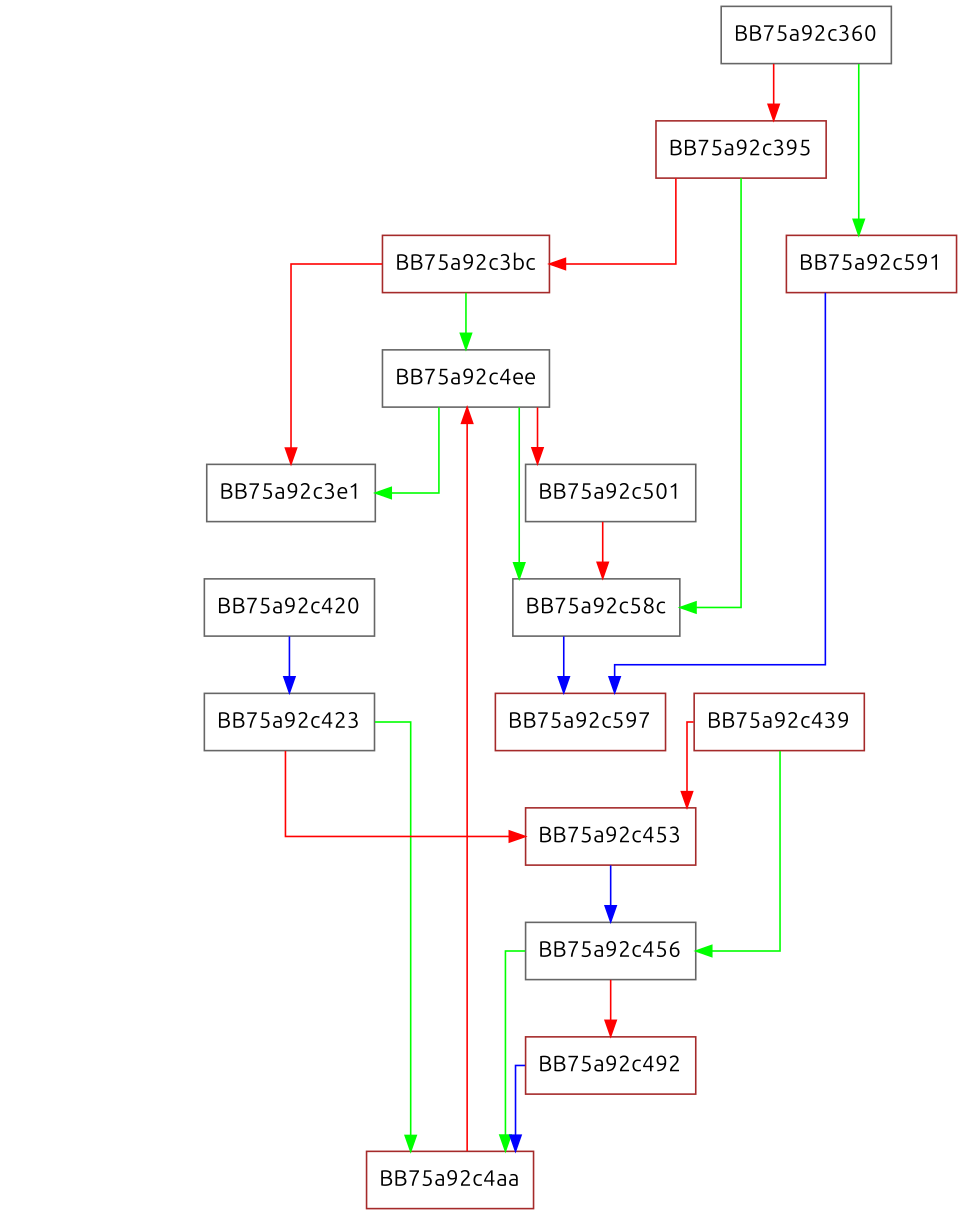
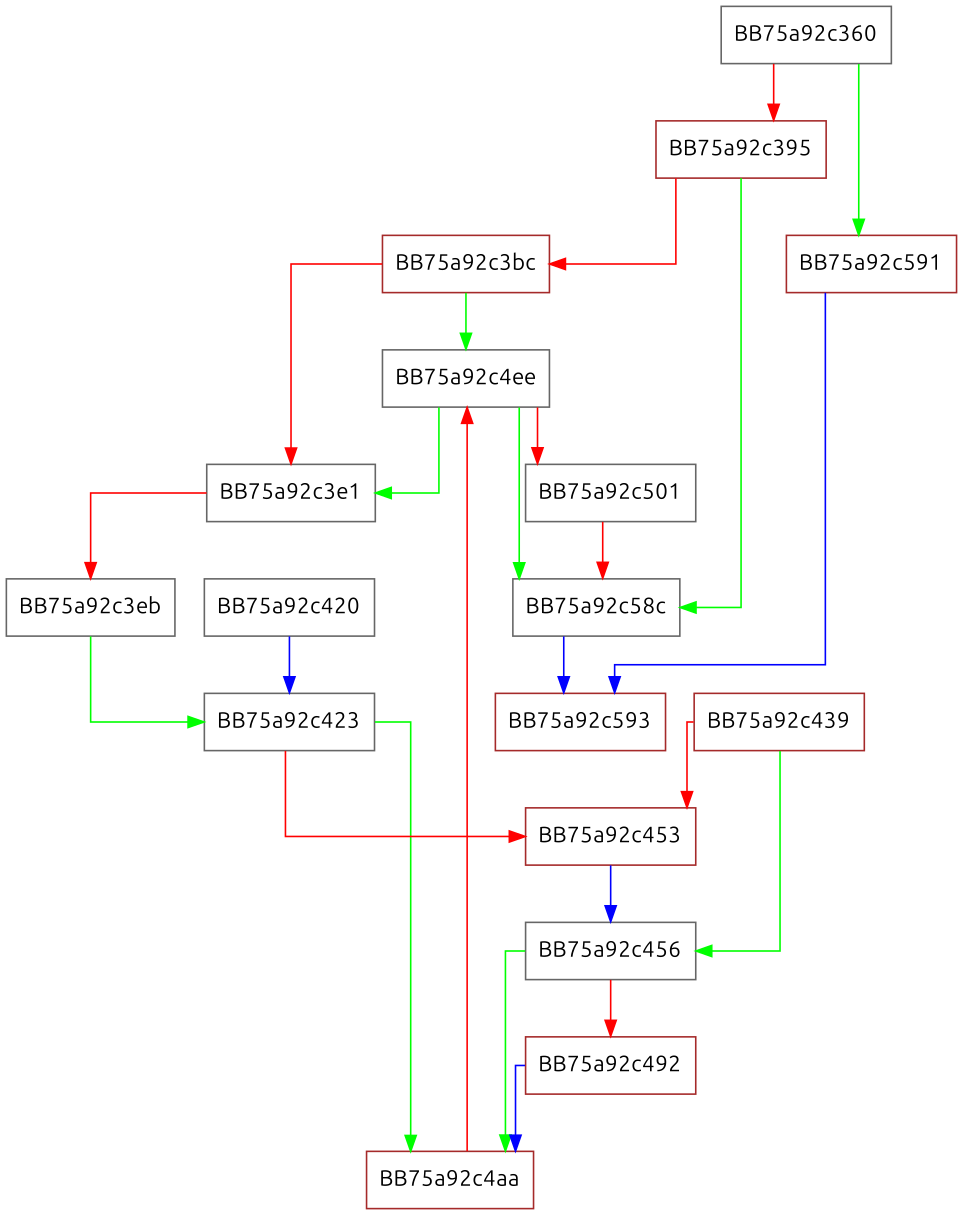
none -> (91, 607)
(580, 722) -> (580, 722)
